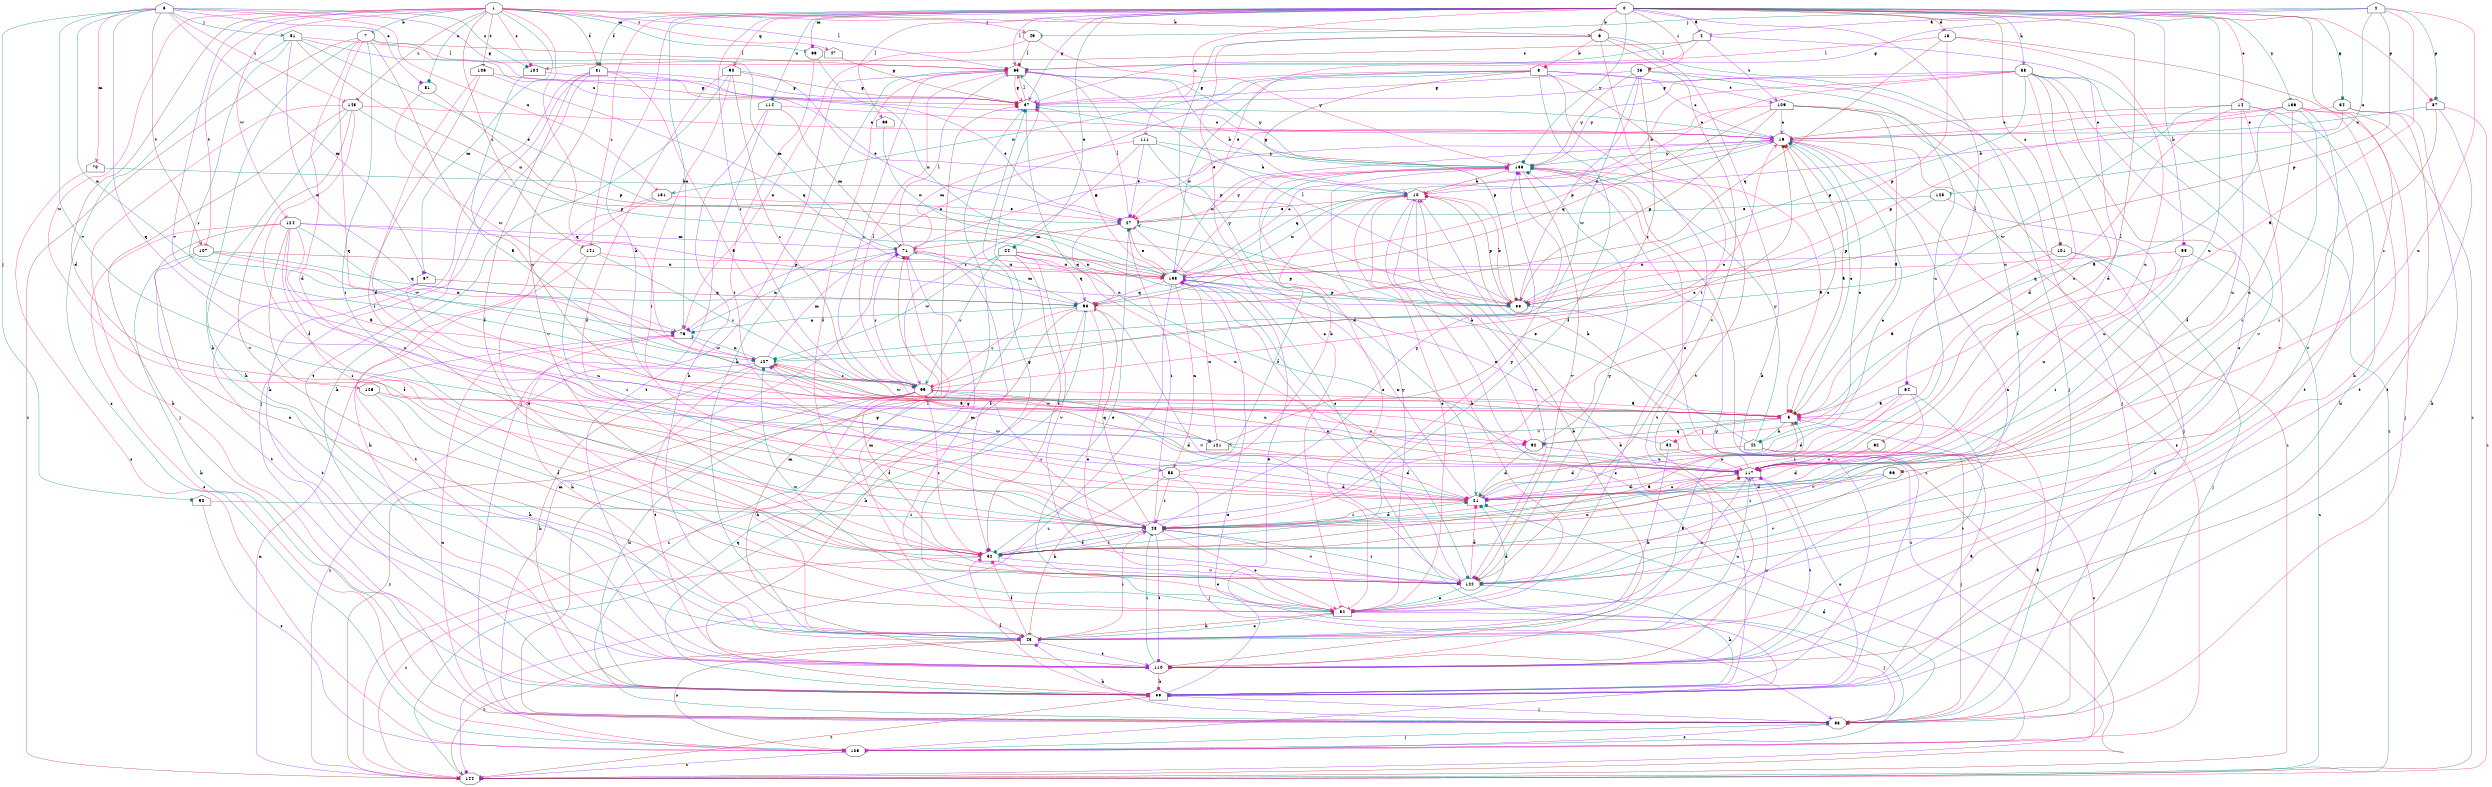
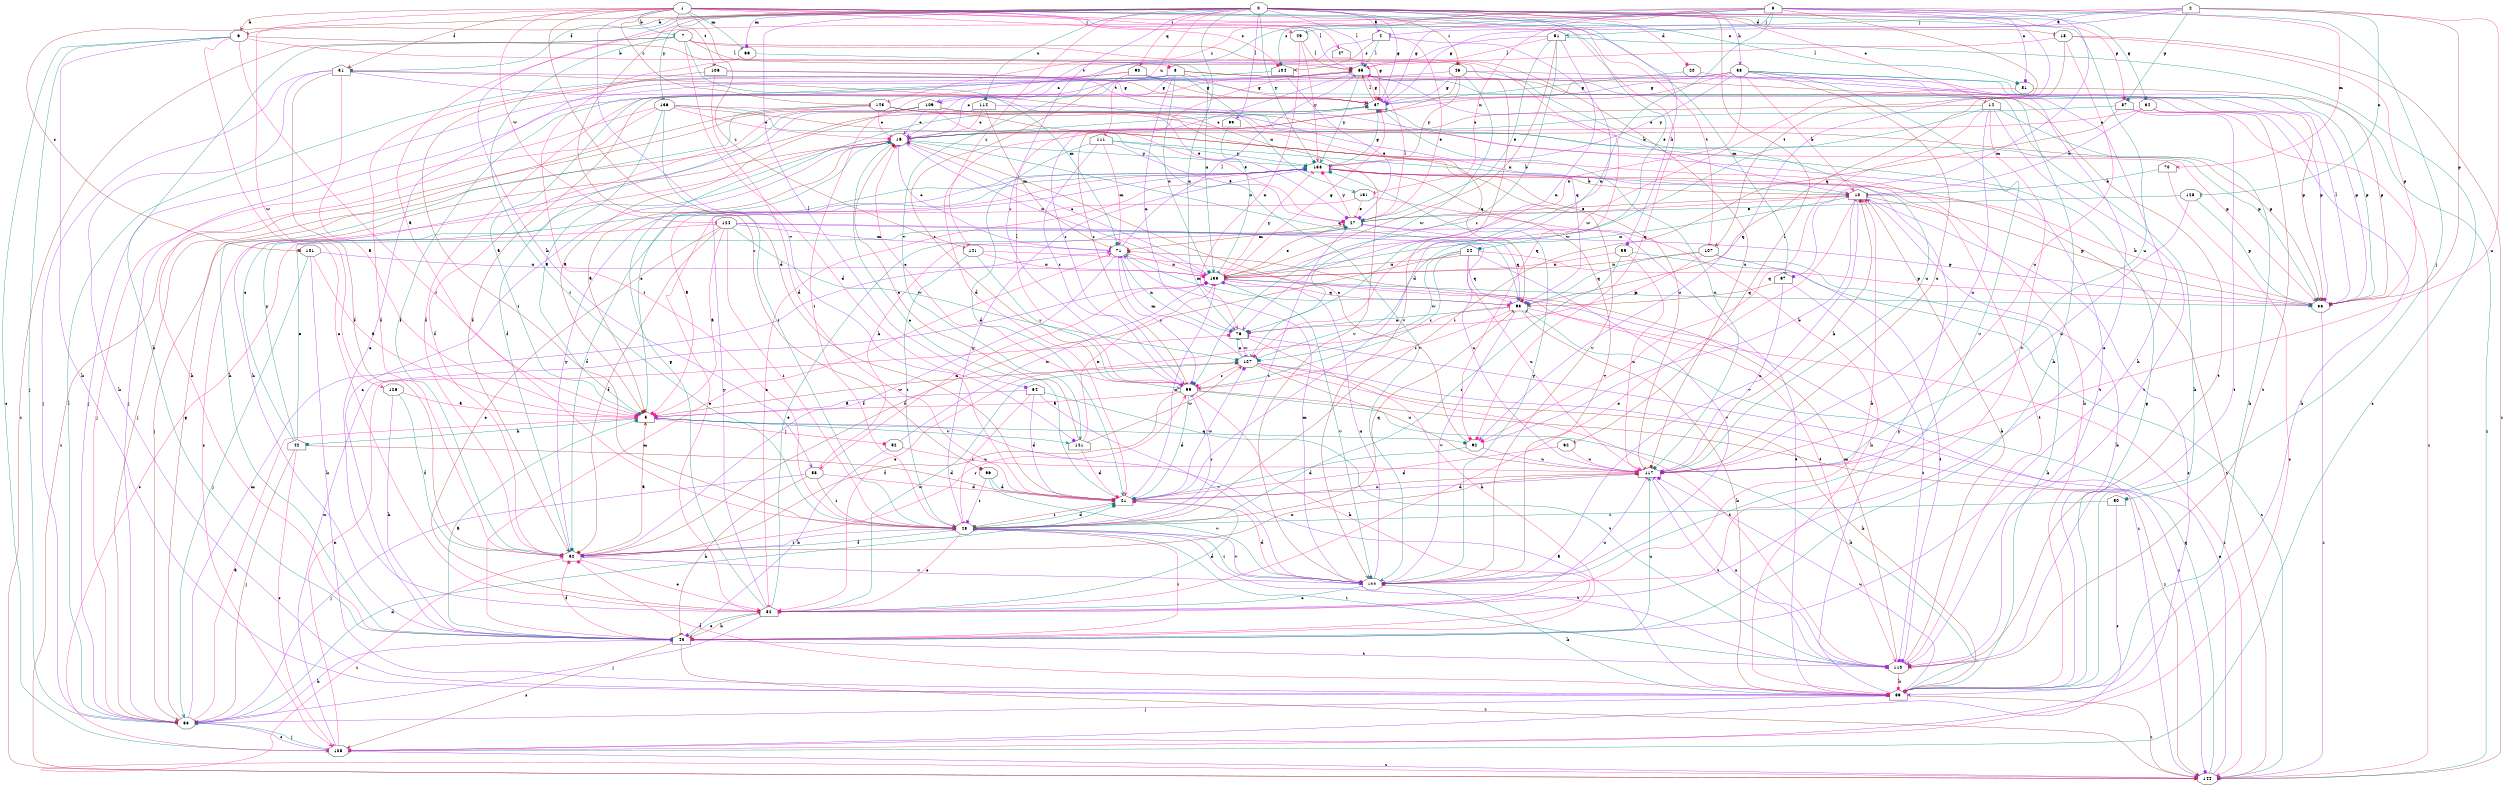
none -> (1692, 71)
(876, 330) -> (1161, 323)
(1669, 445) -> (894, 445)
(475, 509) -> none
